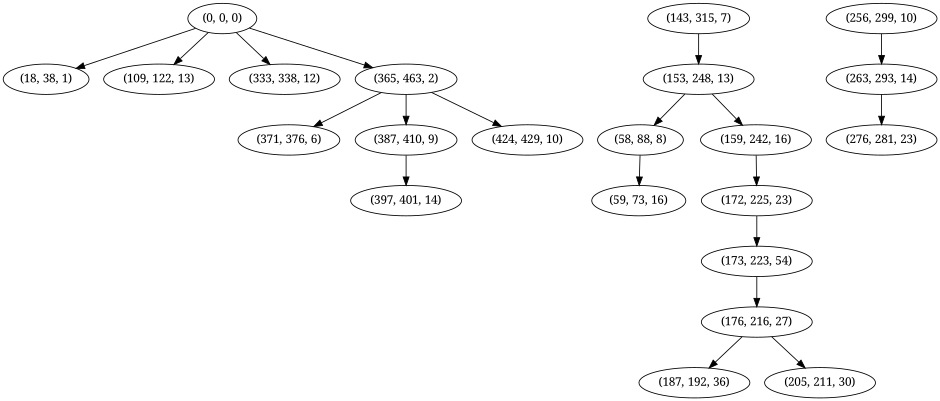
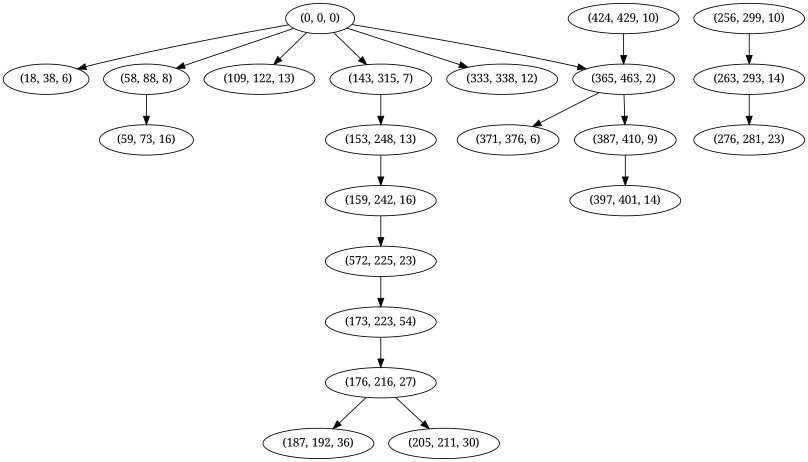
none -> (347, 46)
(46, 79) -> (46, 79)
(672, 107) -> (239, 47)
(463, 108) -> (624, 45)
(757, 201) -> (381, 261)
